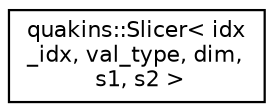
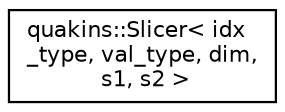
(137, 56) -> (142, 56)
